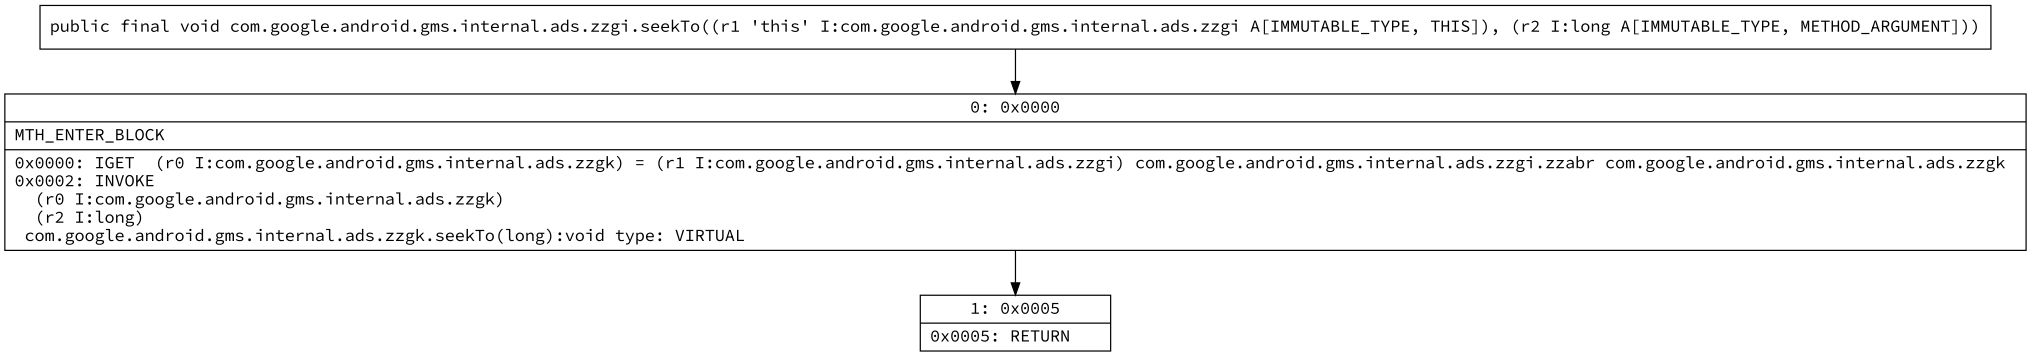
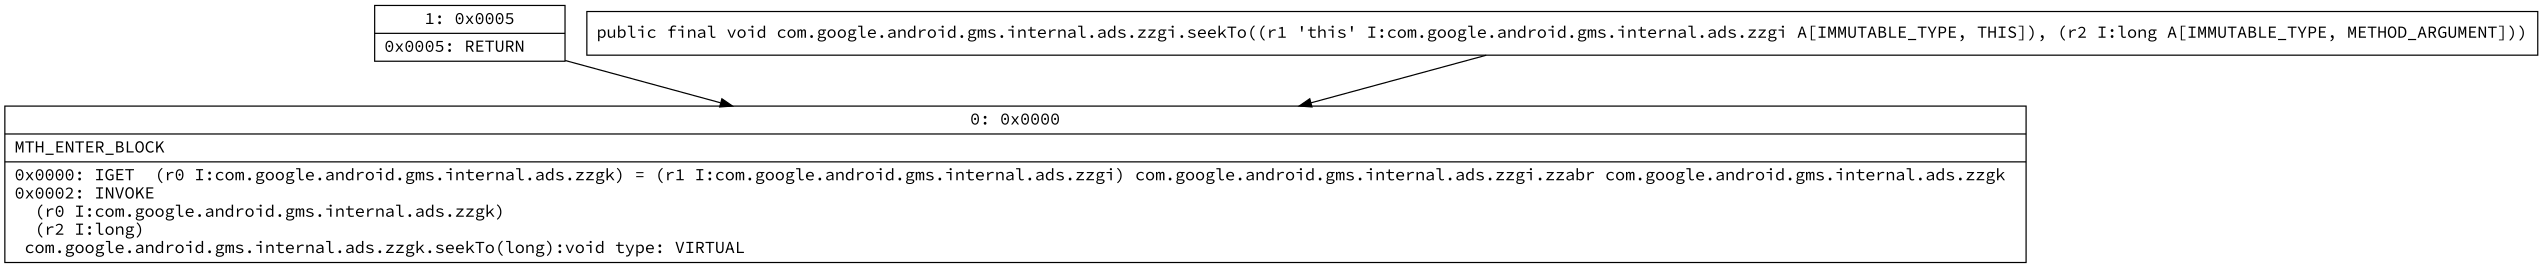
(1015, 267) -> (643, 82)
